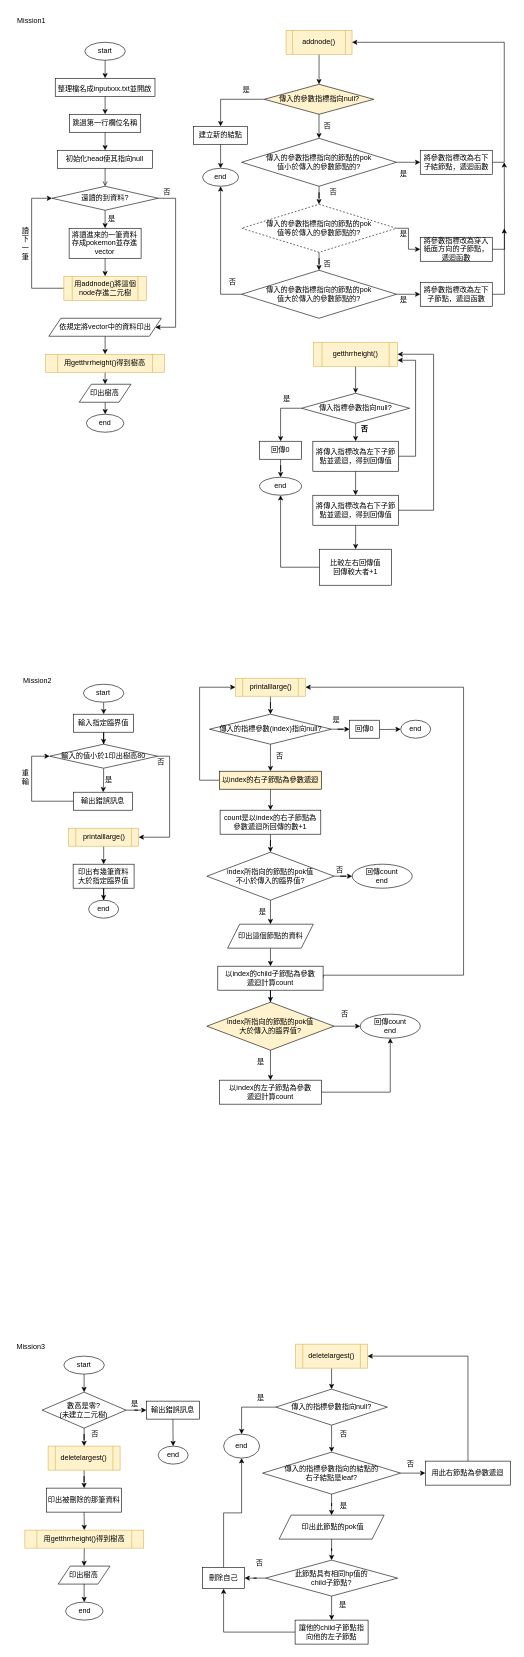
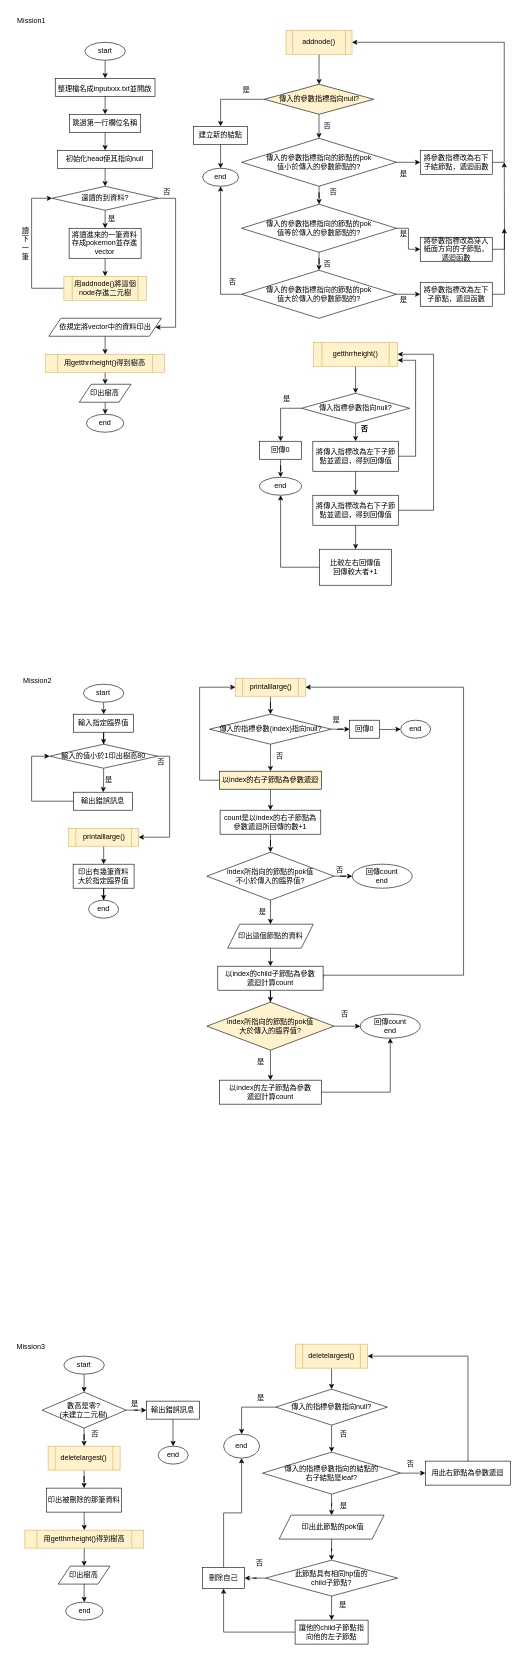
(105, 182) -> (105, 180)
(319, 228) -> (319, 228)
(26, 777) -> none
